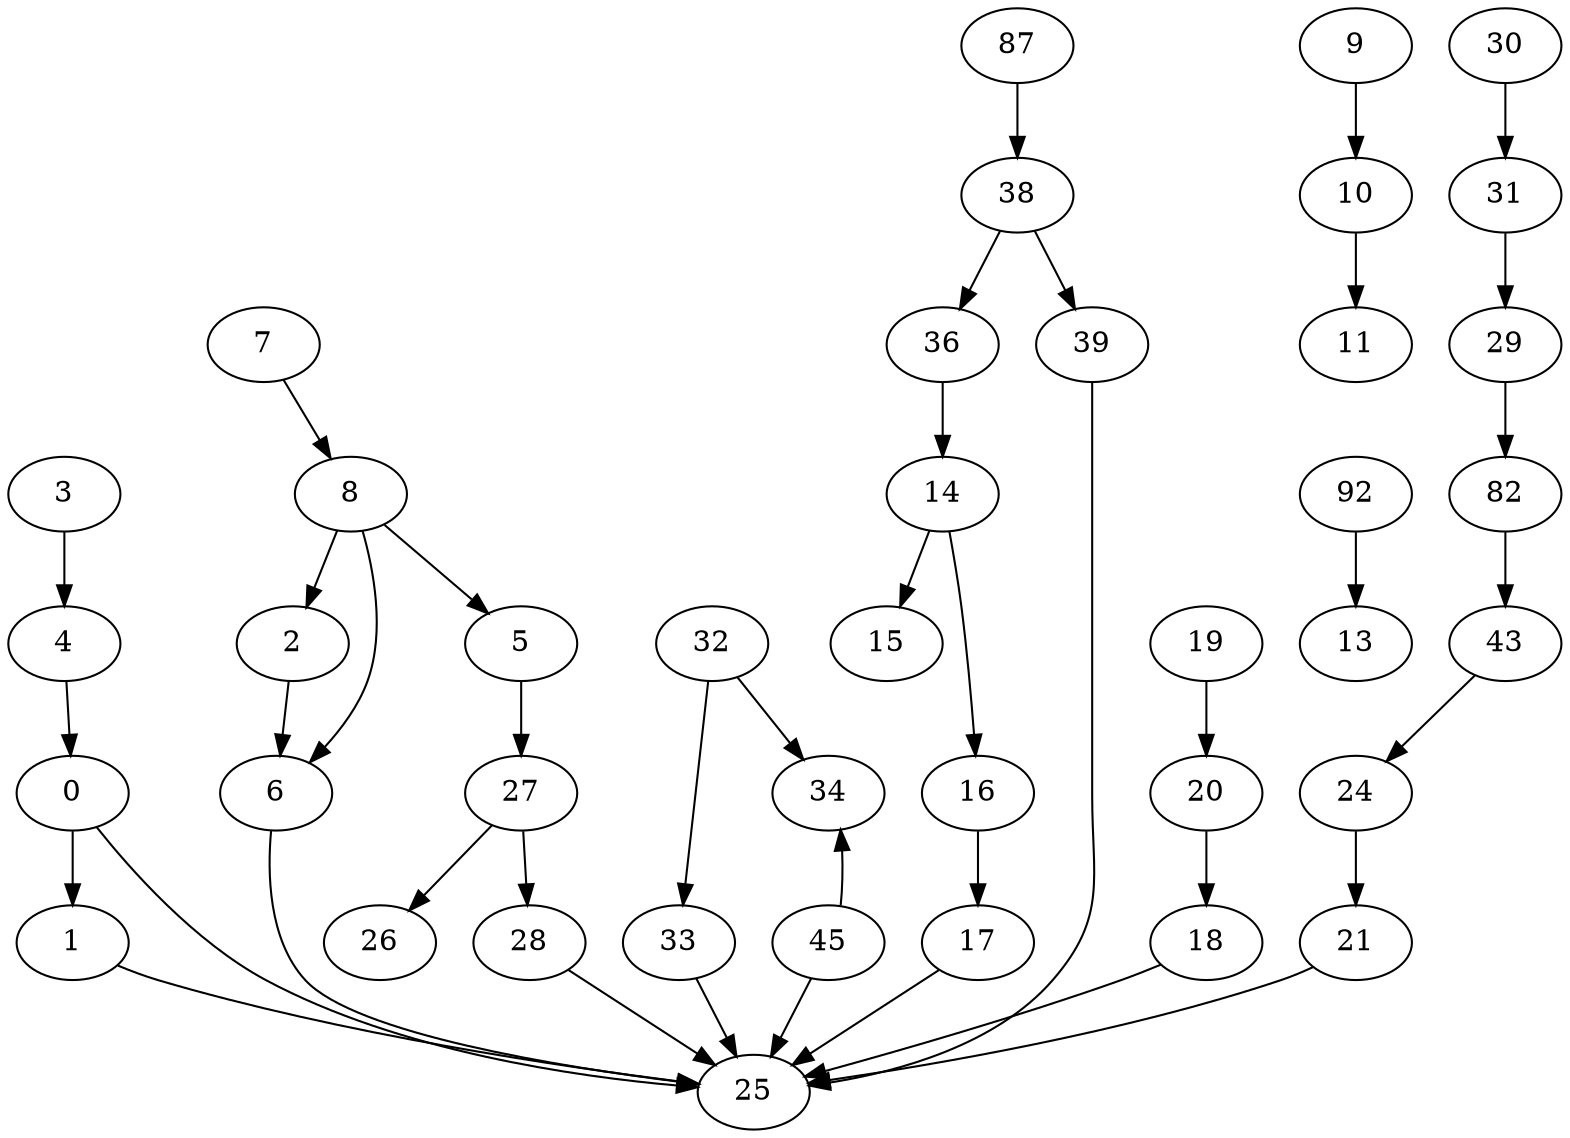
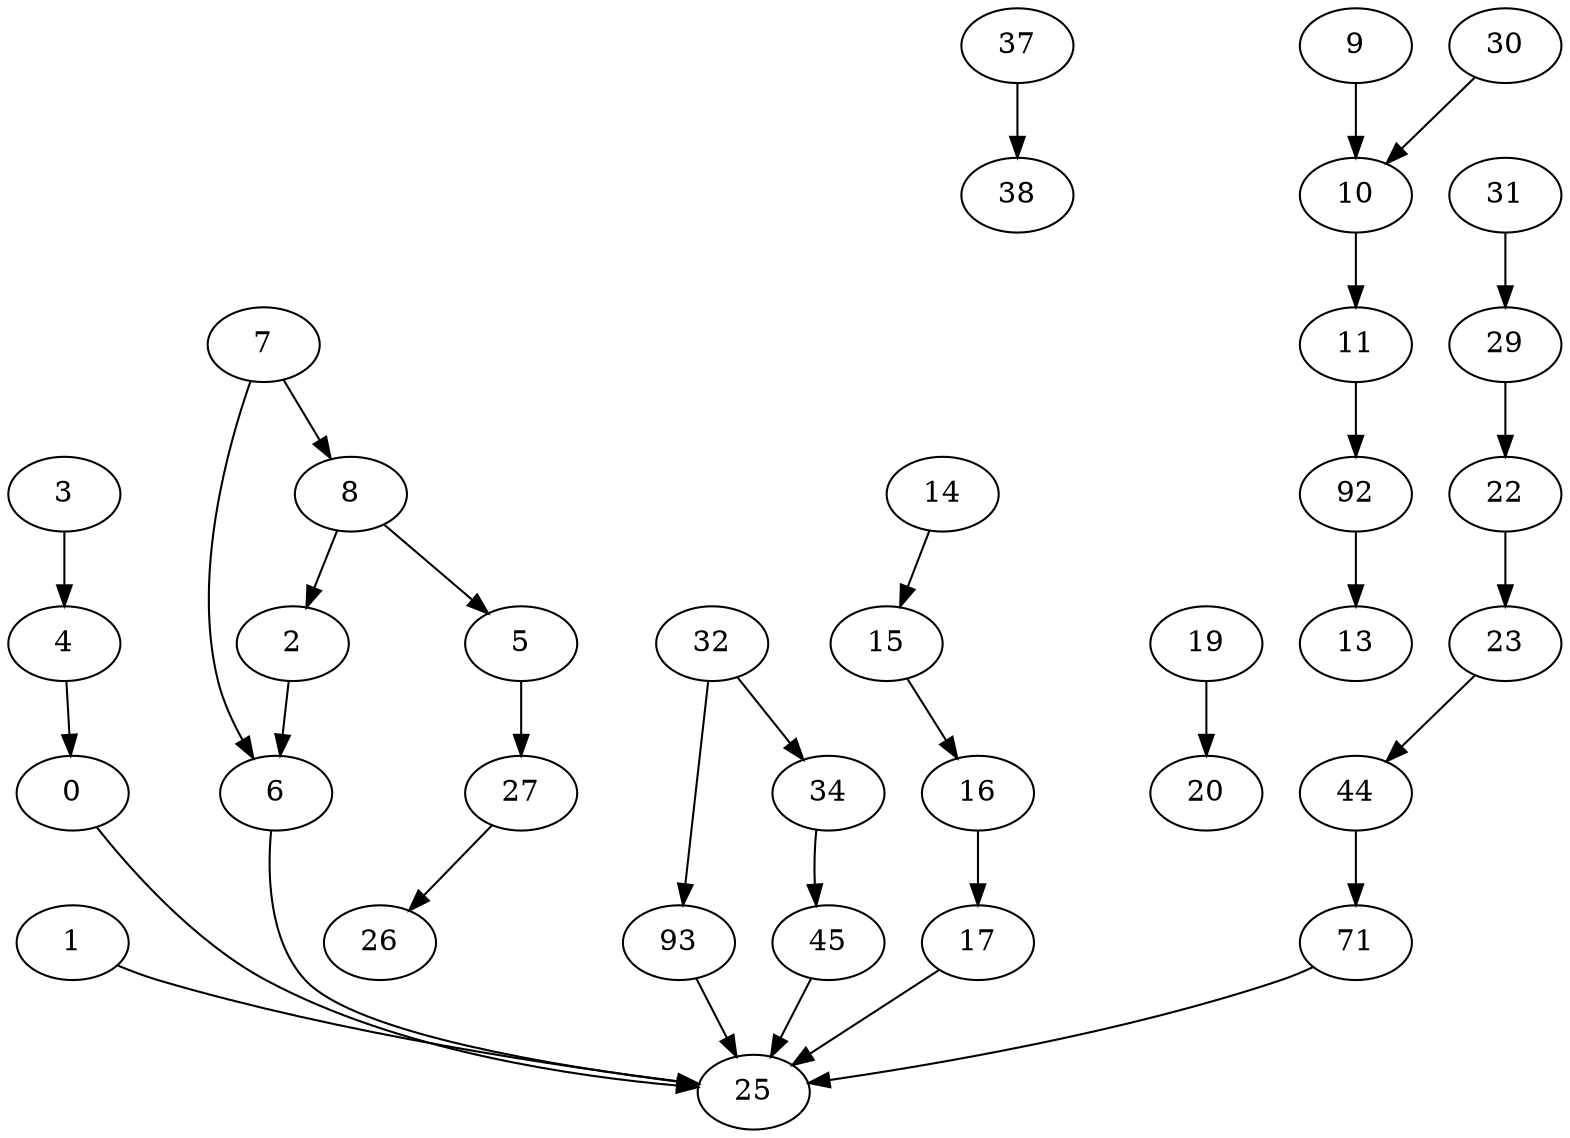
(1017, 46) -> (1017, 46)
(1505, 110) -> (1438, 113)
(943, 345) -> none
(1092, 345) -> none
none -> (1356, 409)
(1505, 494) -> (1505, 494)
(965, 633) -> (927, 710)
(1505, 644) -> (1505, 644)
(375, 645) -> (211, 561)
(1356, 793) -> (1356, 793)
(73, 858) -> none
(842, 878) -> (815, 857)
(529, 943) -> none
(679, 943) -> (679, 943)
(1206, 943) -> none
(1356, 943) -> (1356, 943)
